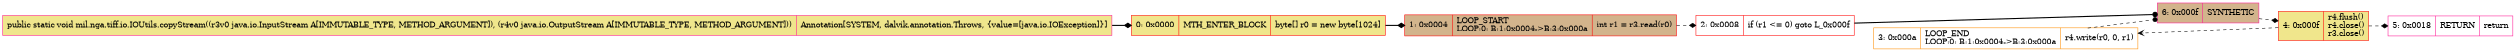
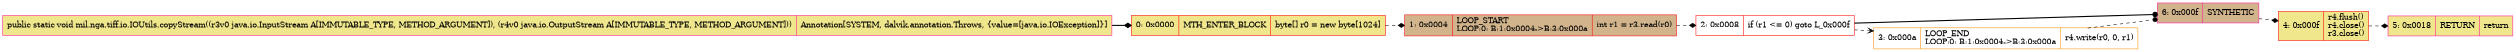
(1392, 25) -> (1392, 25)
(2450, 26) -> (2450, 26)
(2211, 30) -> (1861, 30)
